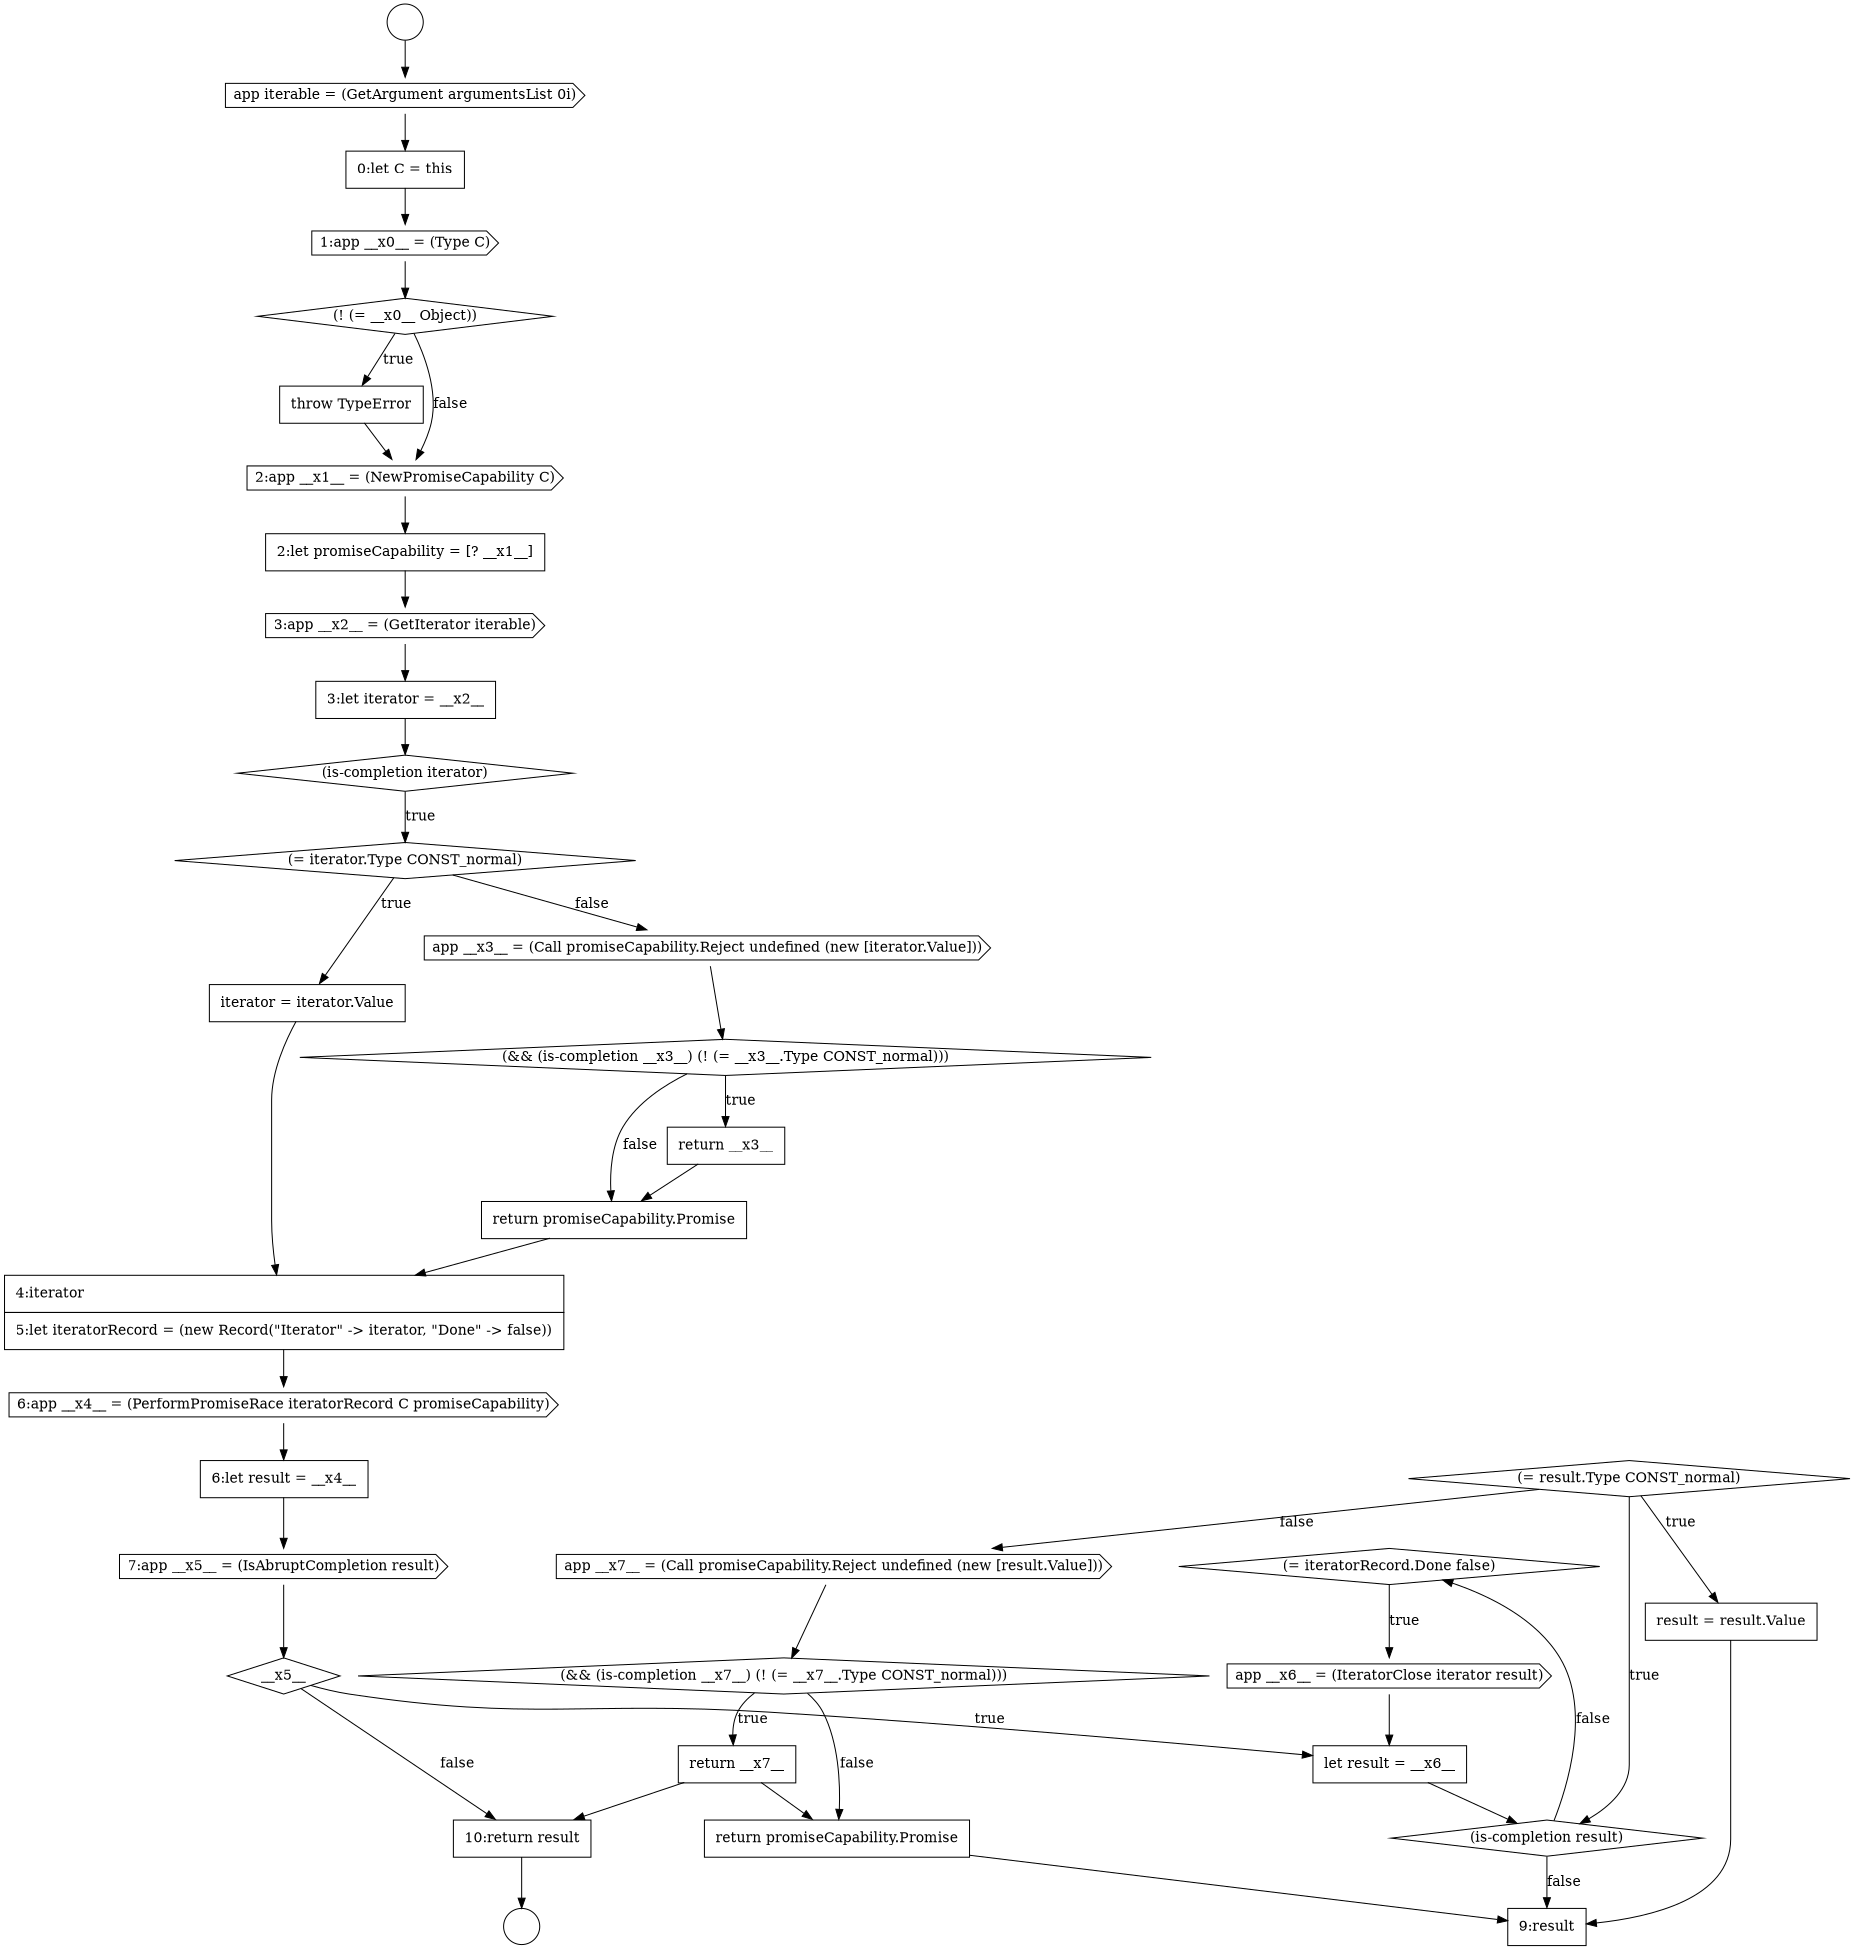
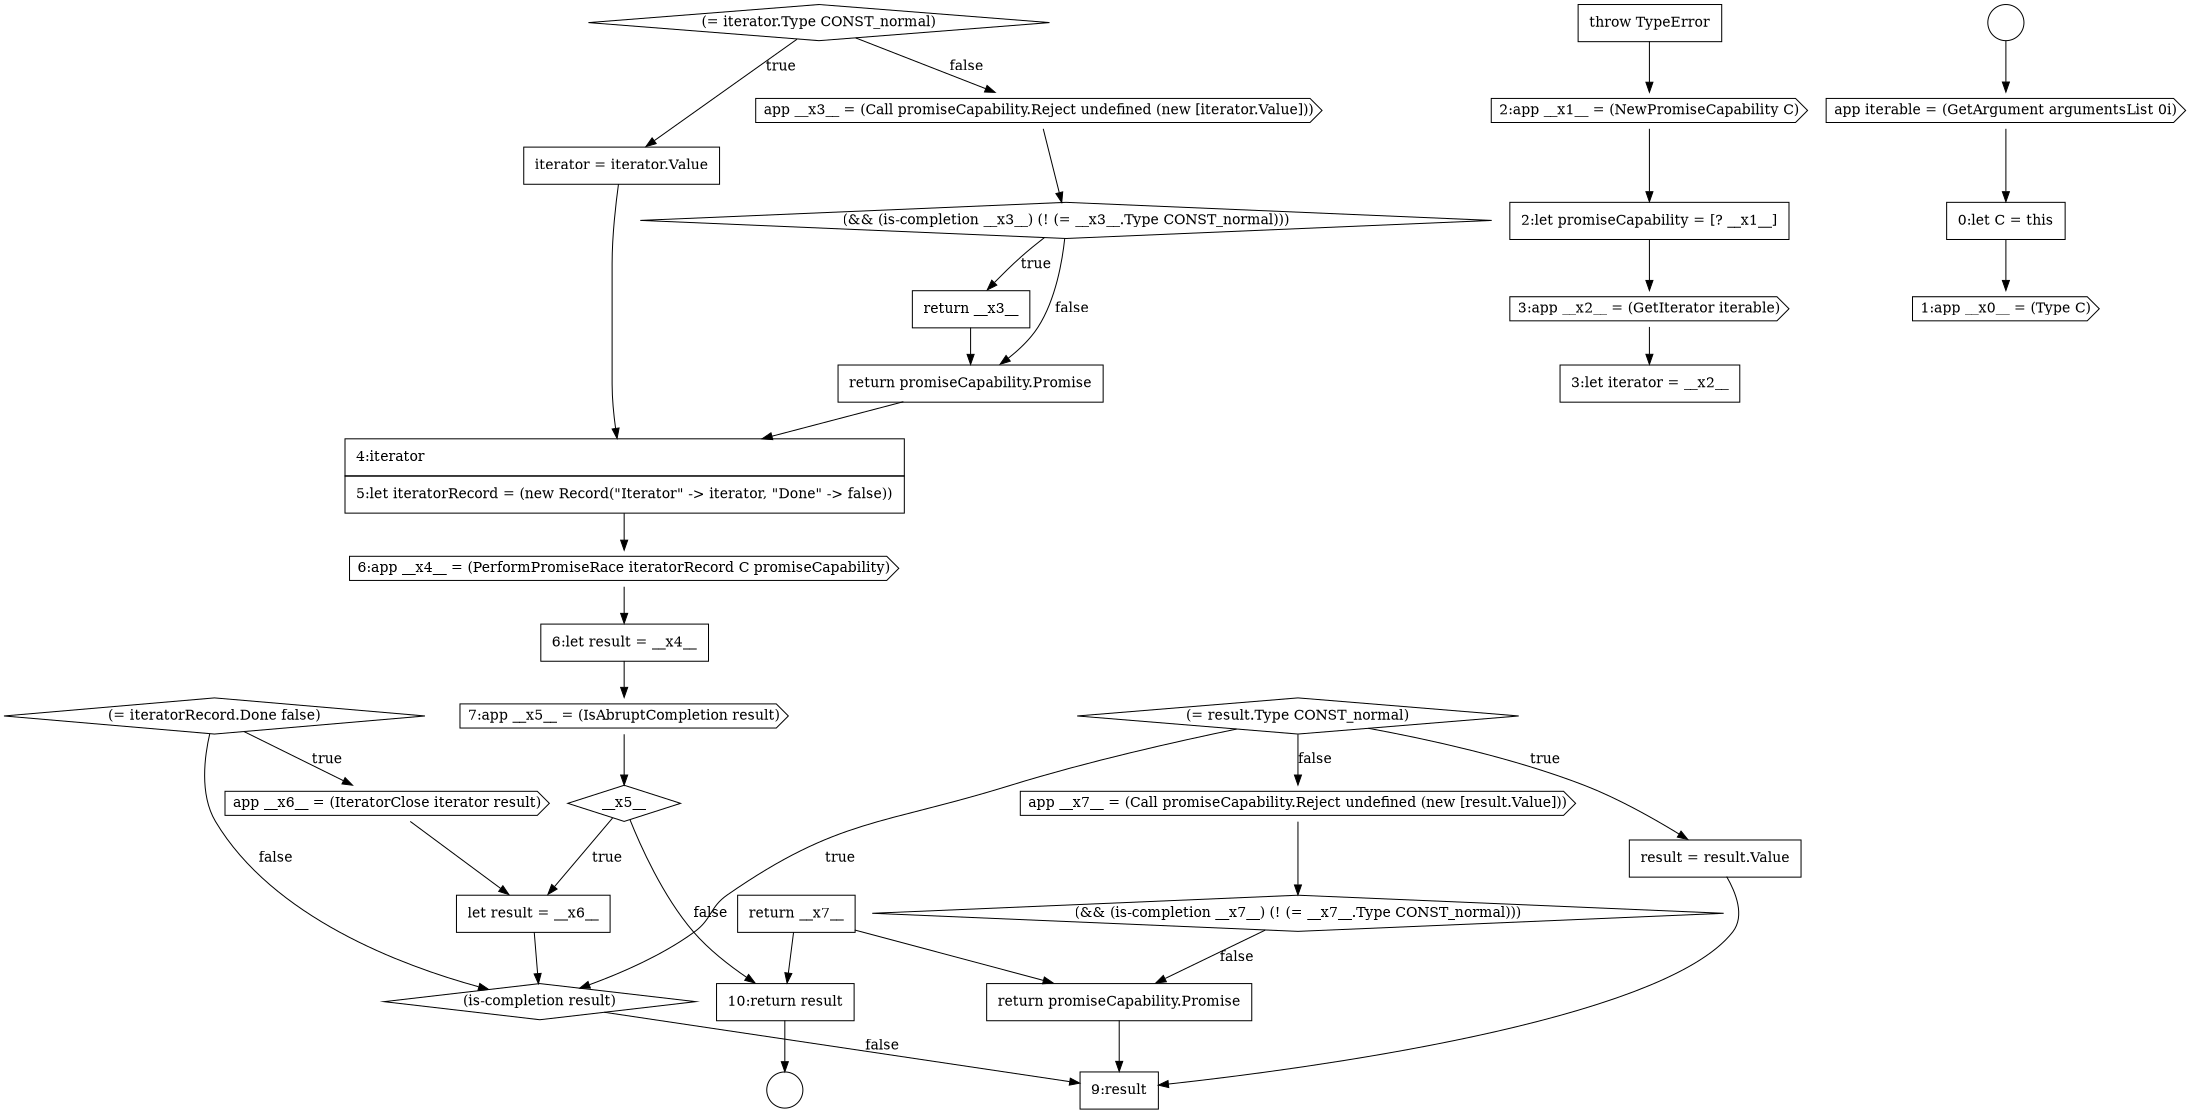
(405, 316) -> none
(405, 773) -> none
(1567, 1674) -> (294, 903)
(736, 1717) -> none
